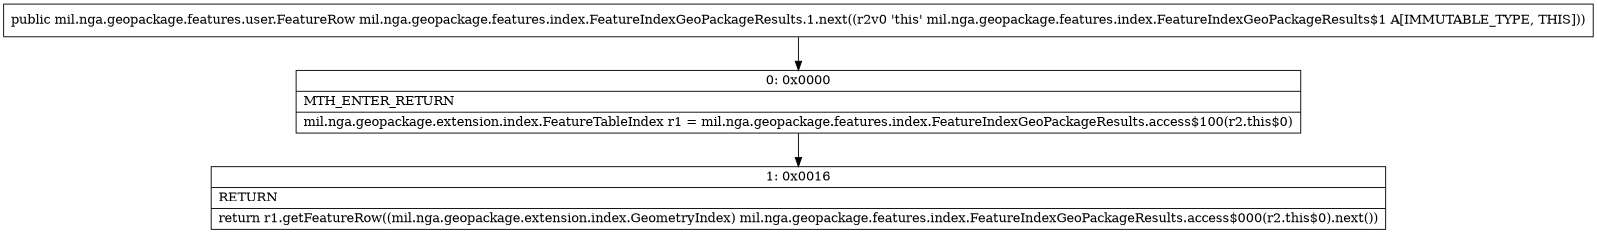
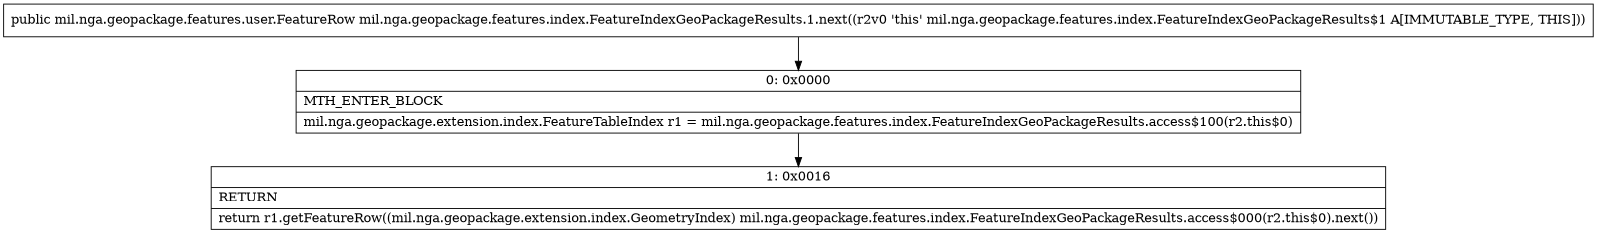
(379, 101) -> (373, 101)
